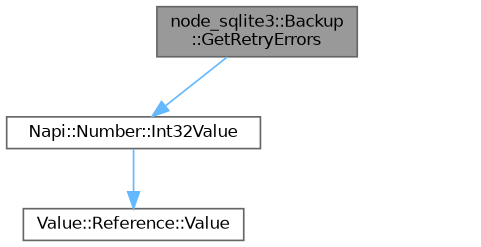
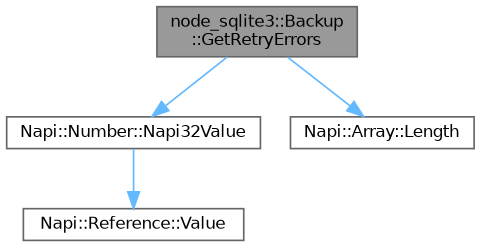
(134, 133) -> (134, 133)
none -> (382, 133)
(134, 225) -> (134, 225)
